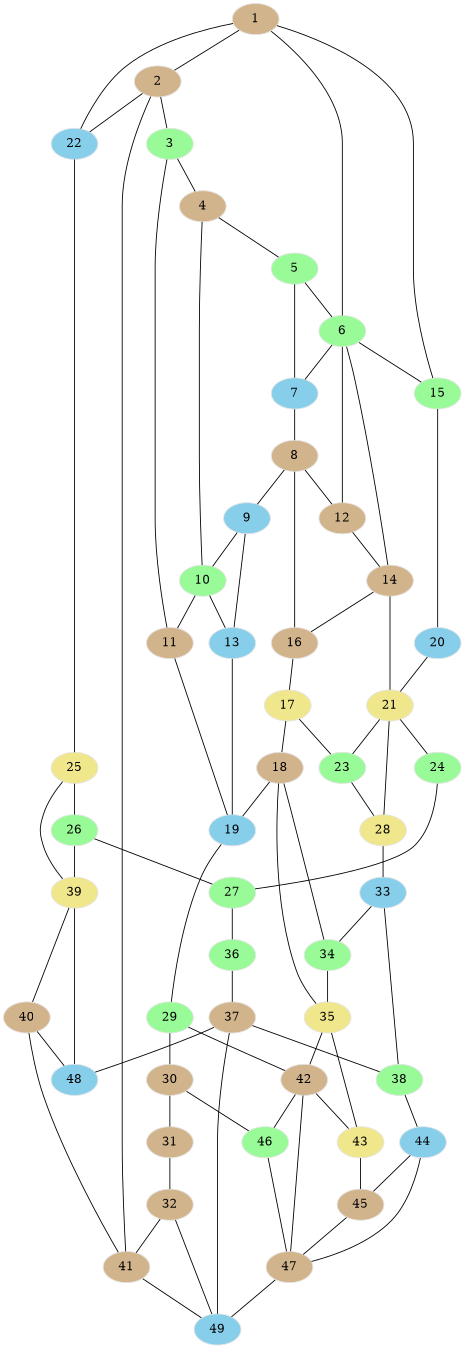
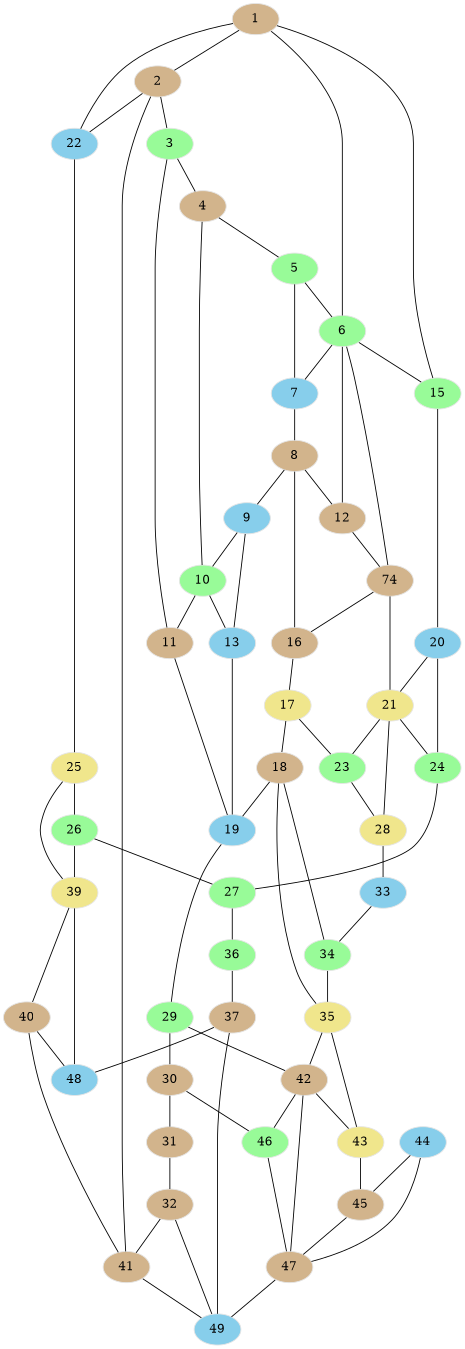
(390, 581) -> (390, 581)
none -> (438, 705)
(400, 1080) -> none
